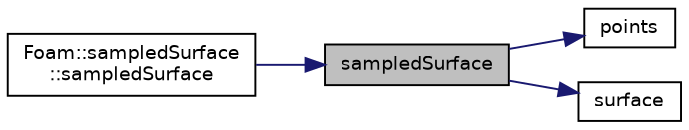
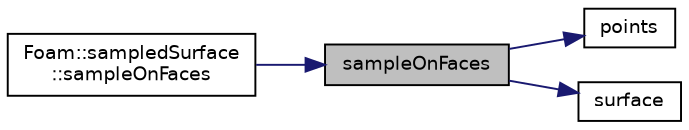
(132, 65) -> (132, 65)
(417, 65) -> (417, 65)
